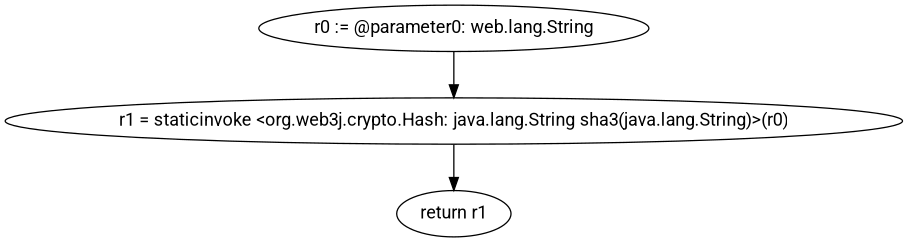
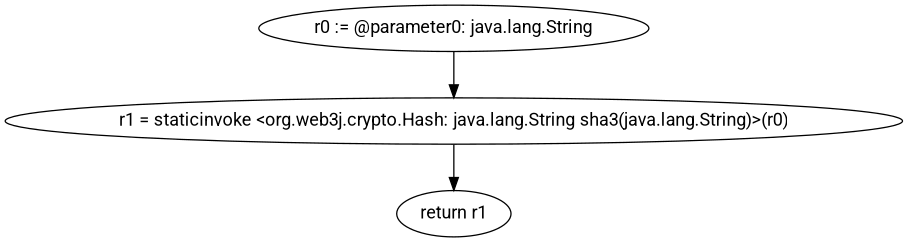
(454, 28) -> (454, 28)
